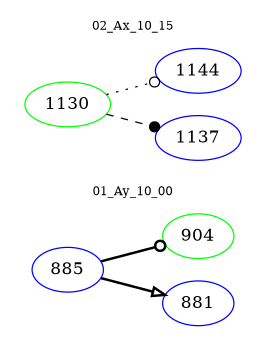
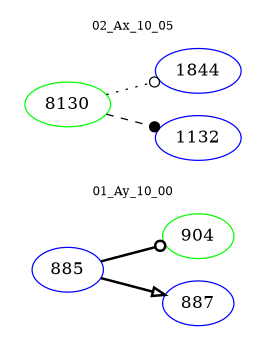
(133, 27) -> (133, 27)
(198, 71) -> (198, 71)
(68, 104) -> (68, 104)
(198, 138) -> (198, 138)
(198, 303) -> (198, 303)
